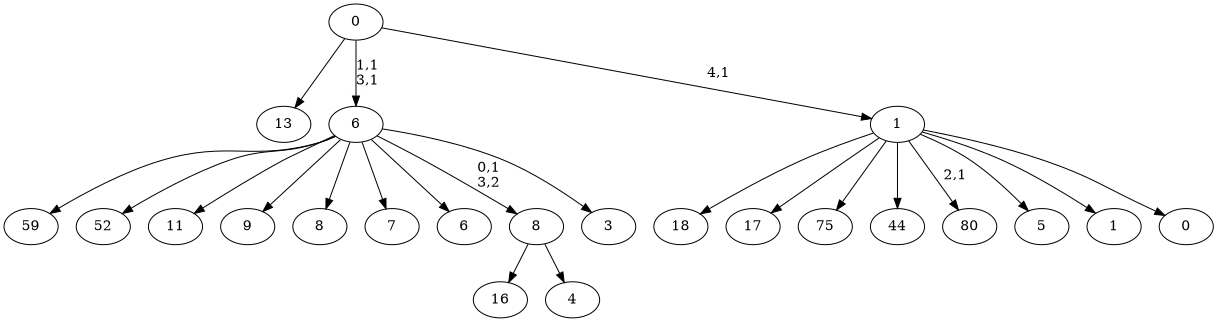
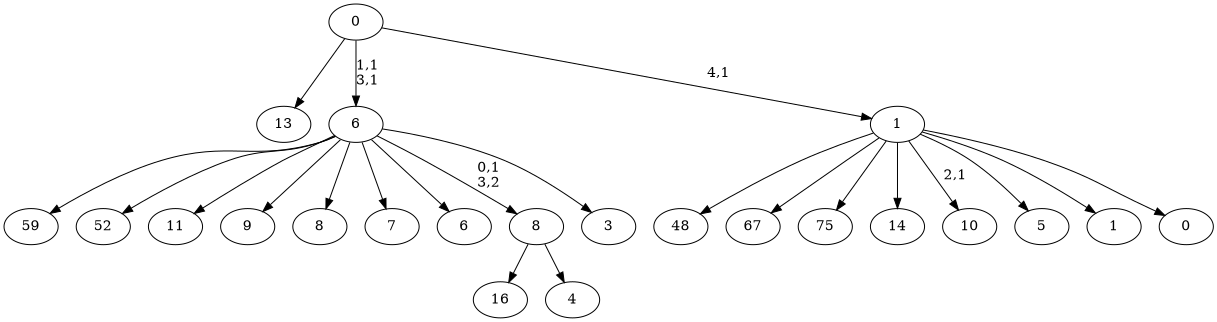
(681, 227) -> (681, 227)
(753, 227) -> (753, 227)
(897, 227) -> (897, 227)
(970, 227) -> (970, 227)
